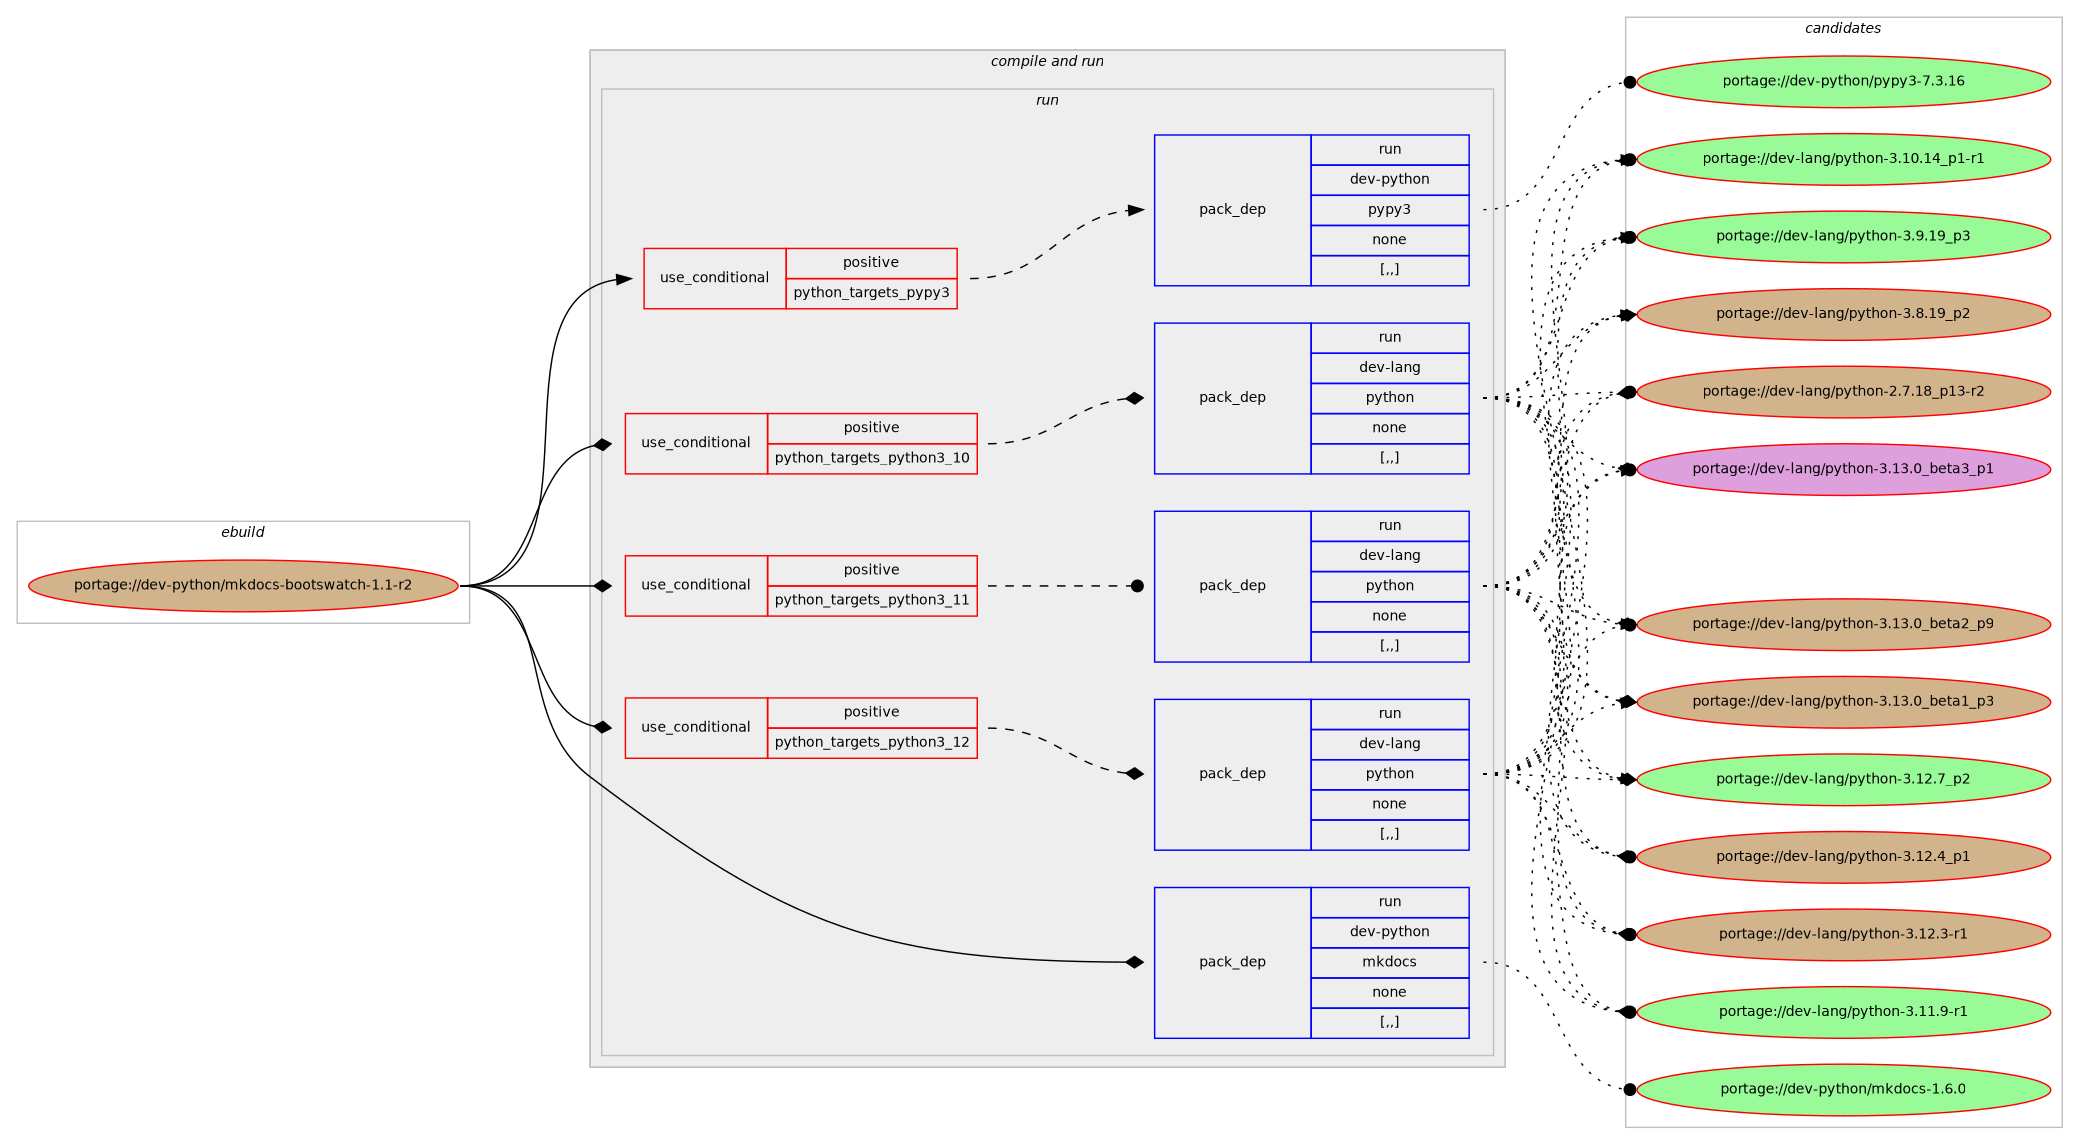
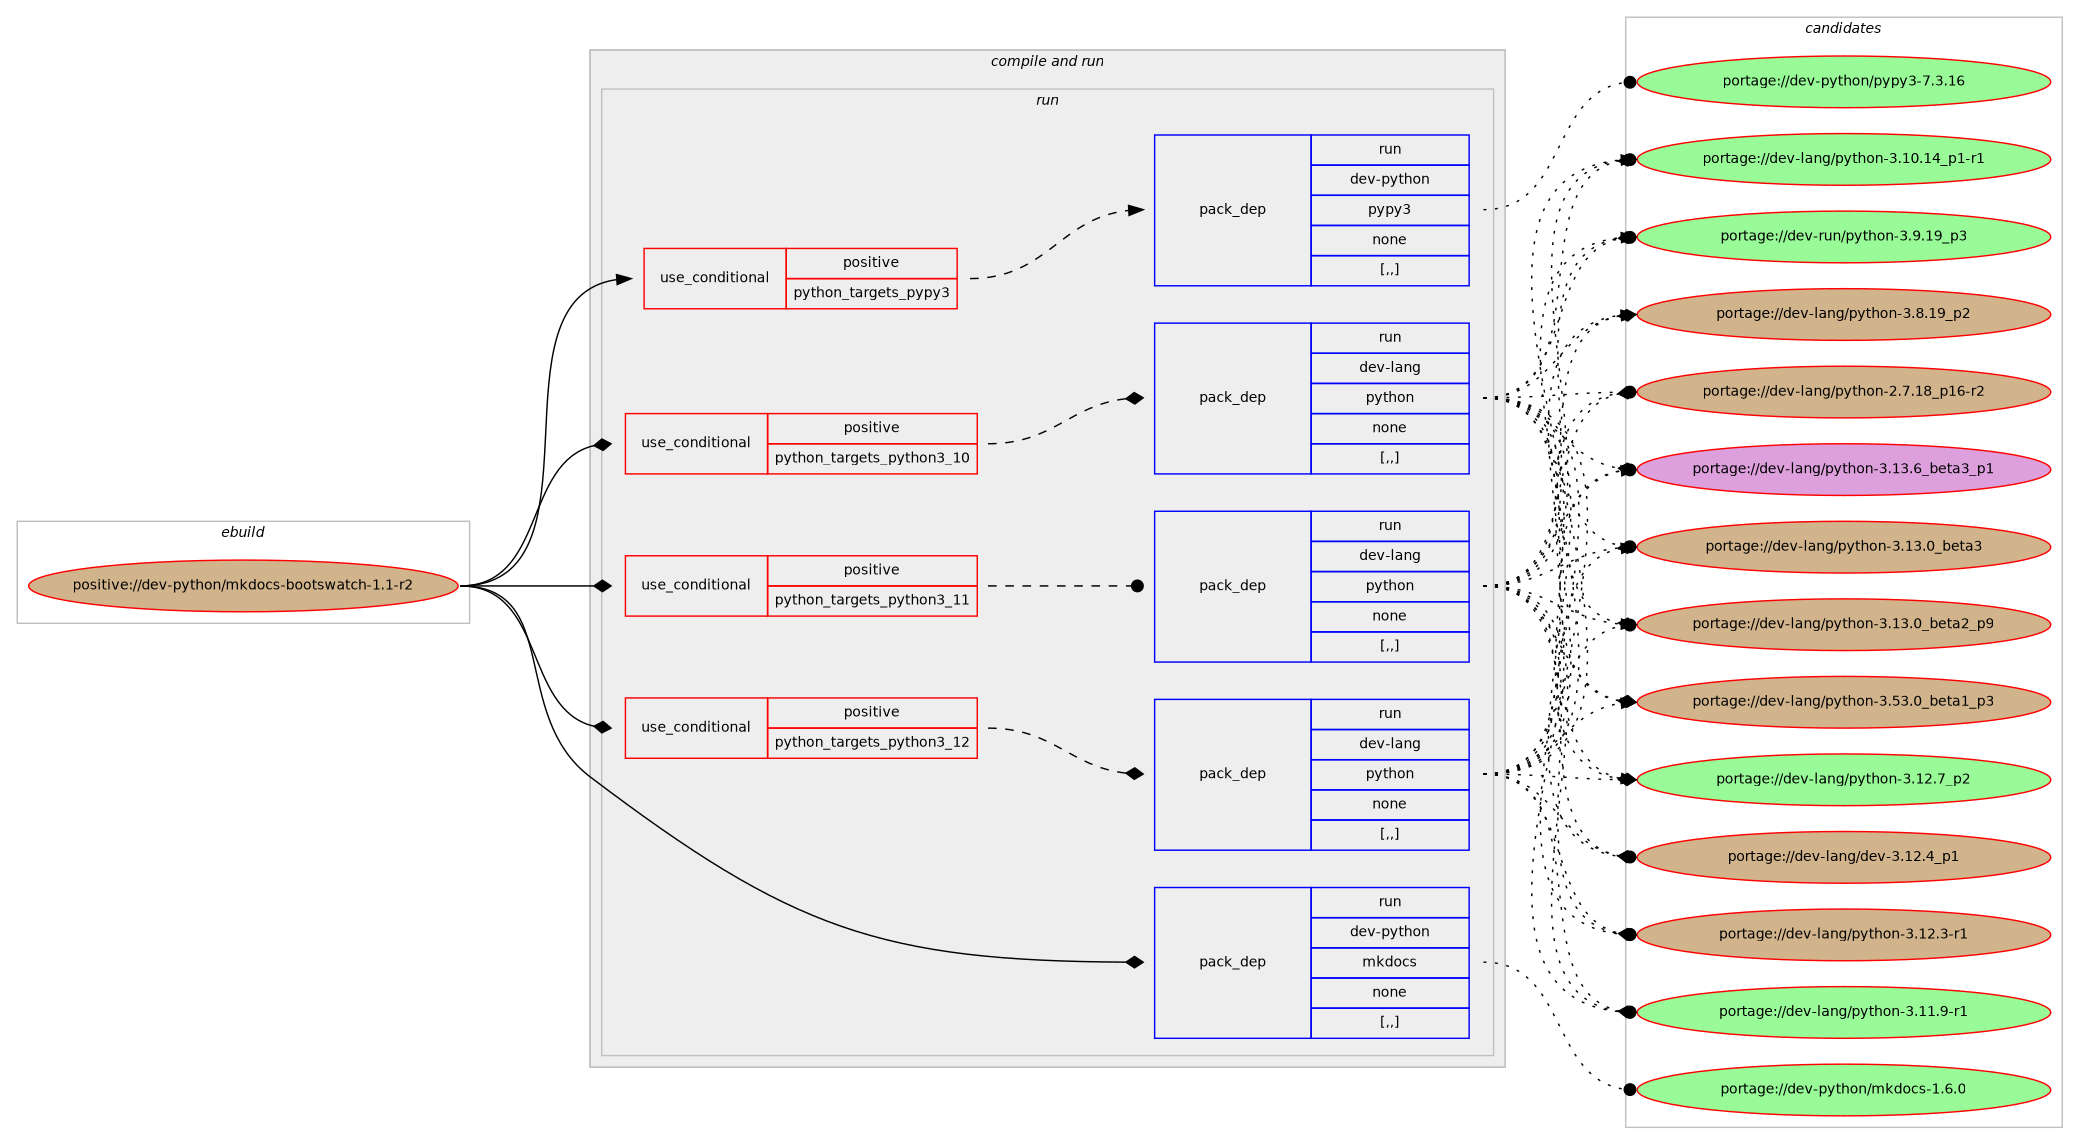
(1844, 237) -> (1844, 237)
(1844, 392) -> (1844, 392)
(1844, 470) -> (1844, 470)
none -> (1844, 547)
(243, 586) -> (243, 586)
(1844, 702) -> (1844, 702)
(1844, 857) -> (1844, 857)
